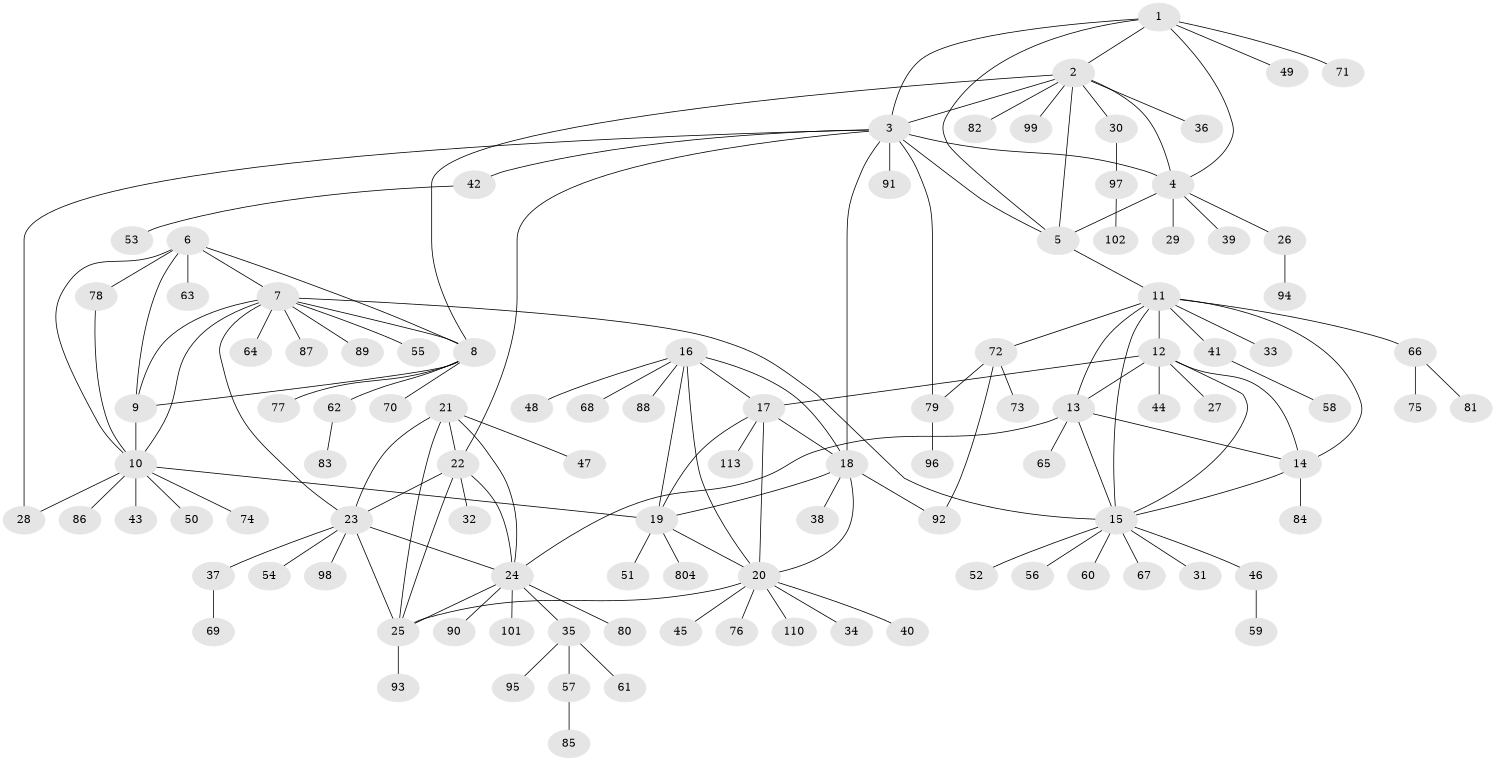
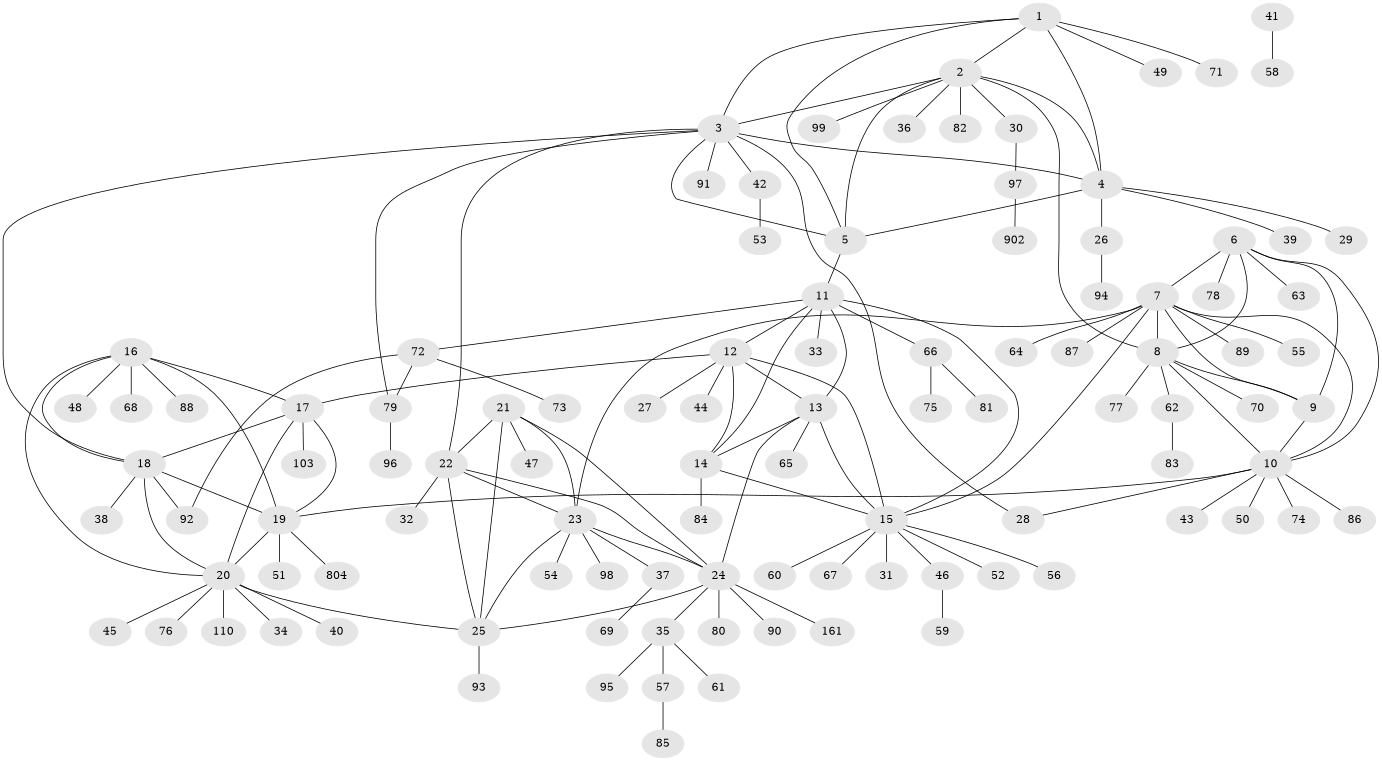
(1116, 241) -> (1015, 241)
(1187, 324) -> none
(99, 384) -> (1215, 408)
(731, 464) -> (304, 464)
(512, 632) -> (832, 632)
